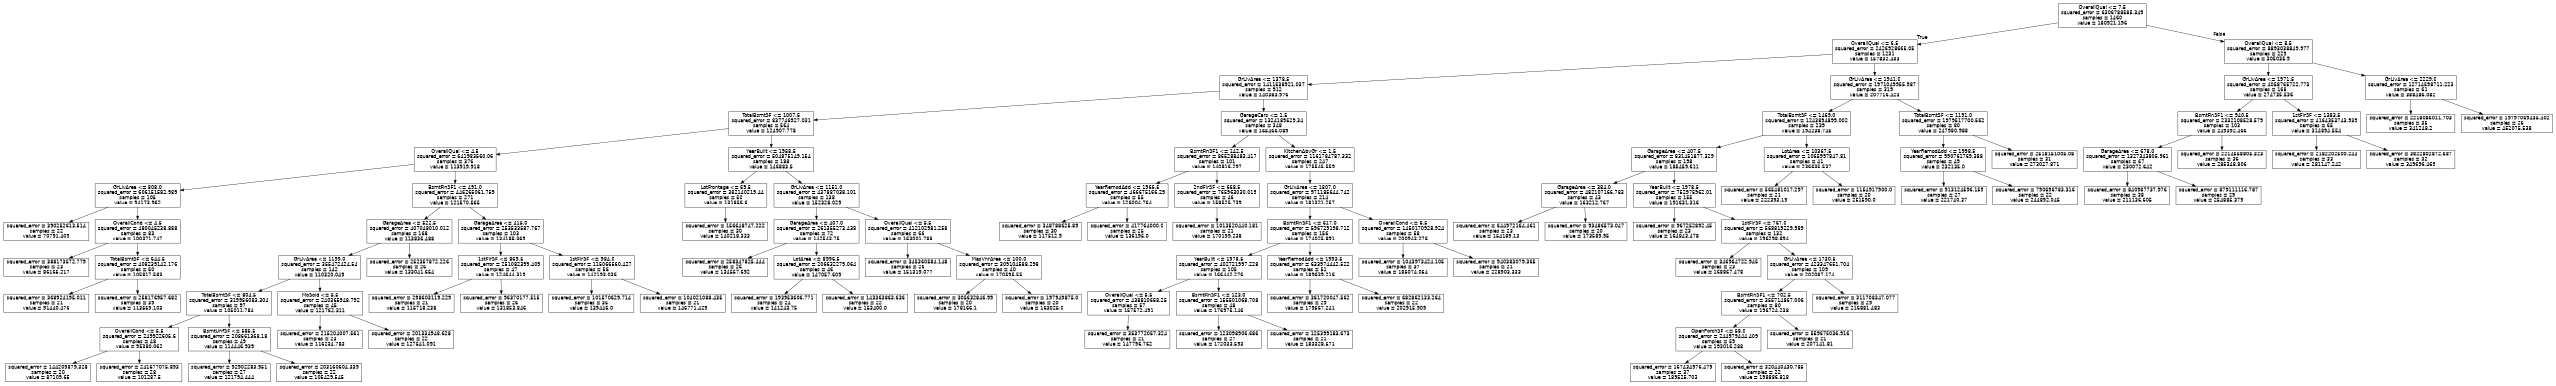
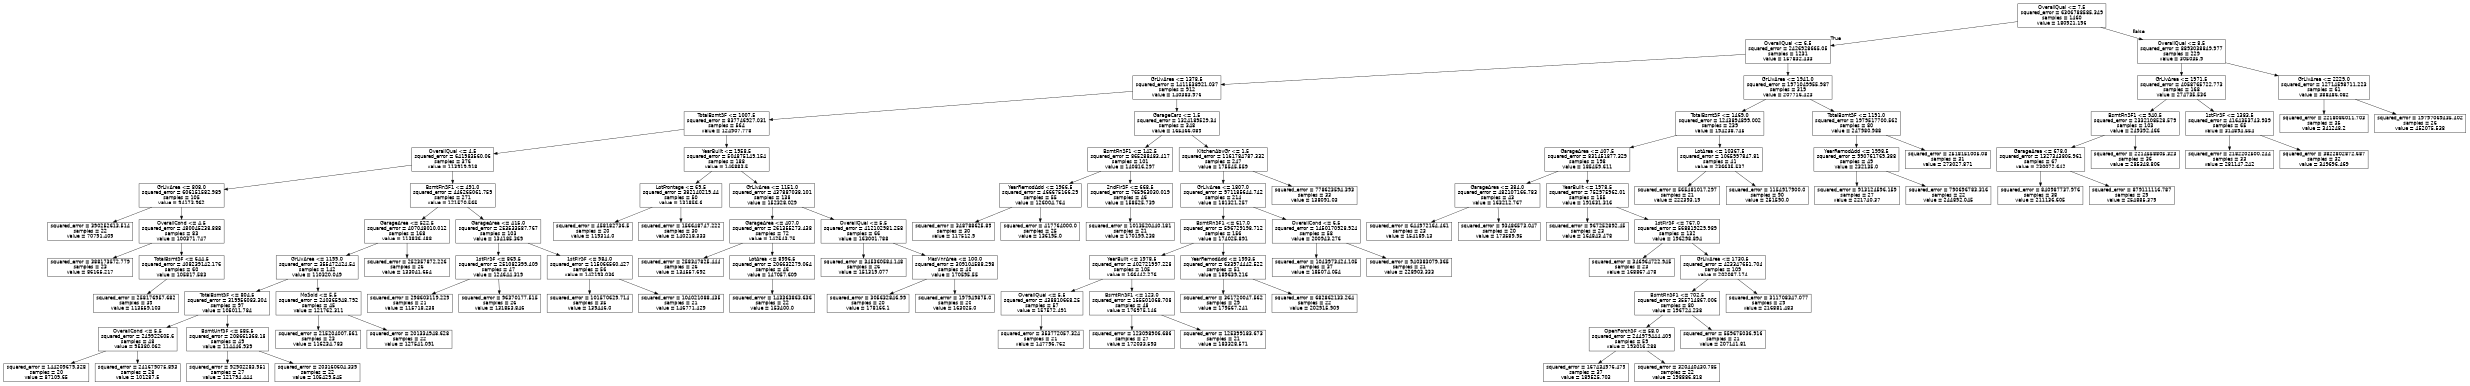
none -> (1315, 195)
(1854, 195) -> (1767, 195)
none -> (593, 231)
(46, 303) -> none
(774, 303) -> none
(48, 373) -> (46, 373)
(139, 373) -> (138, 373)
